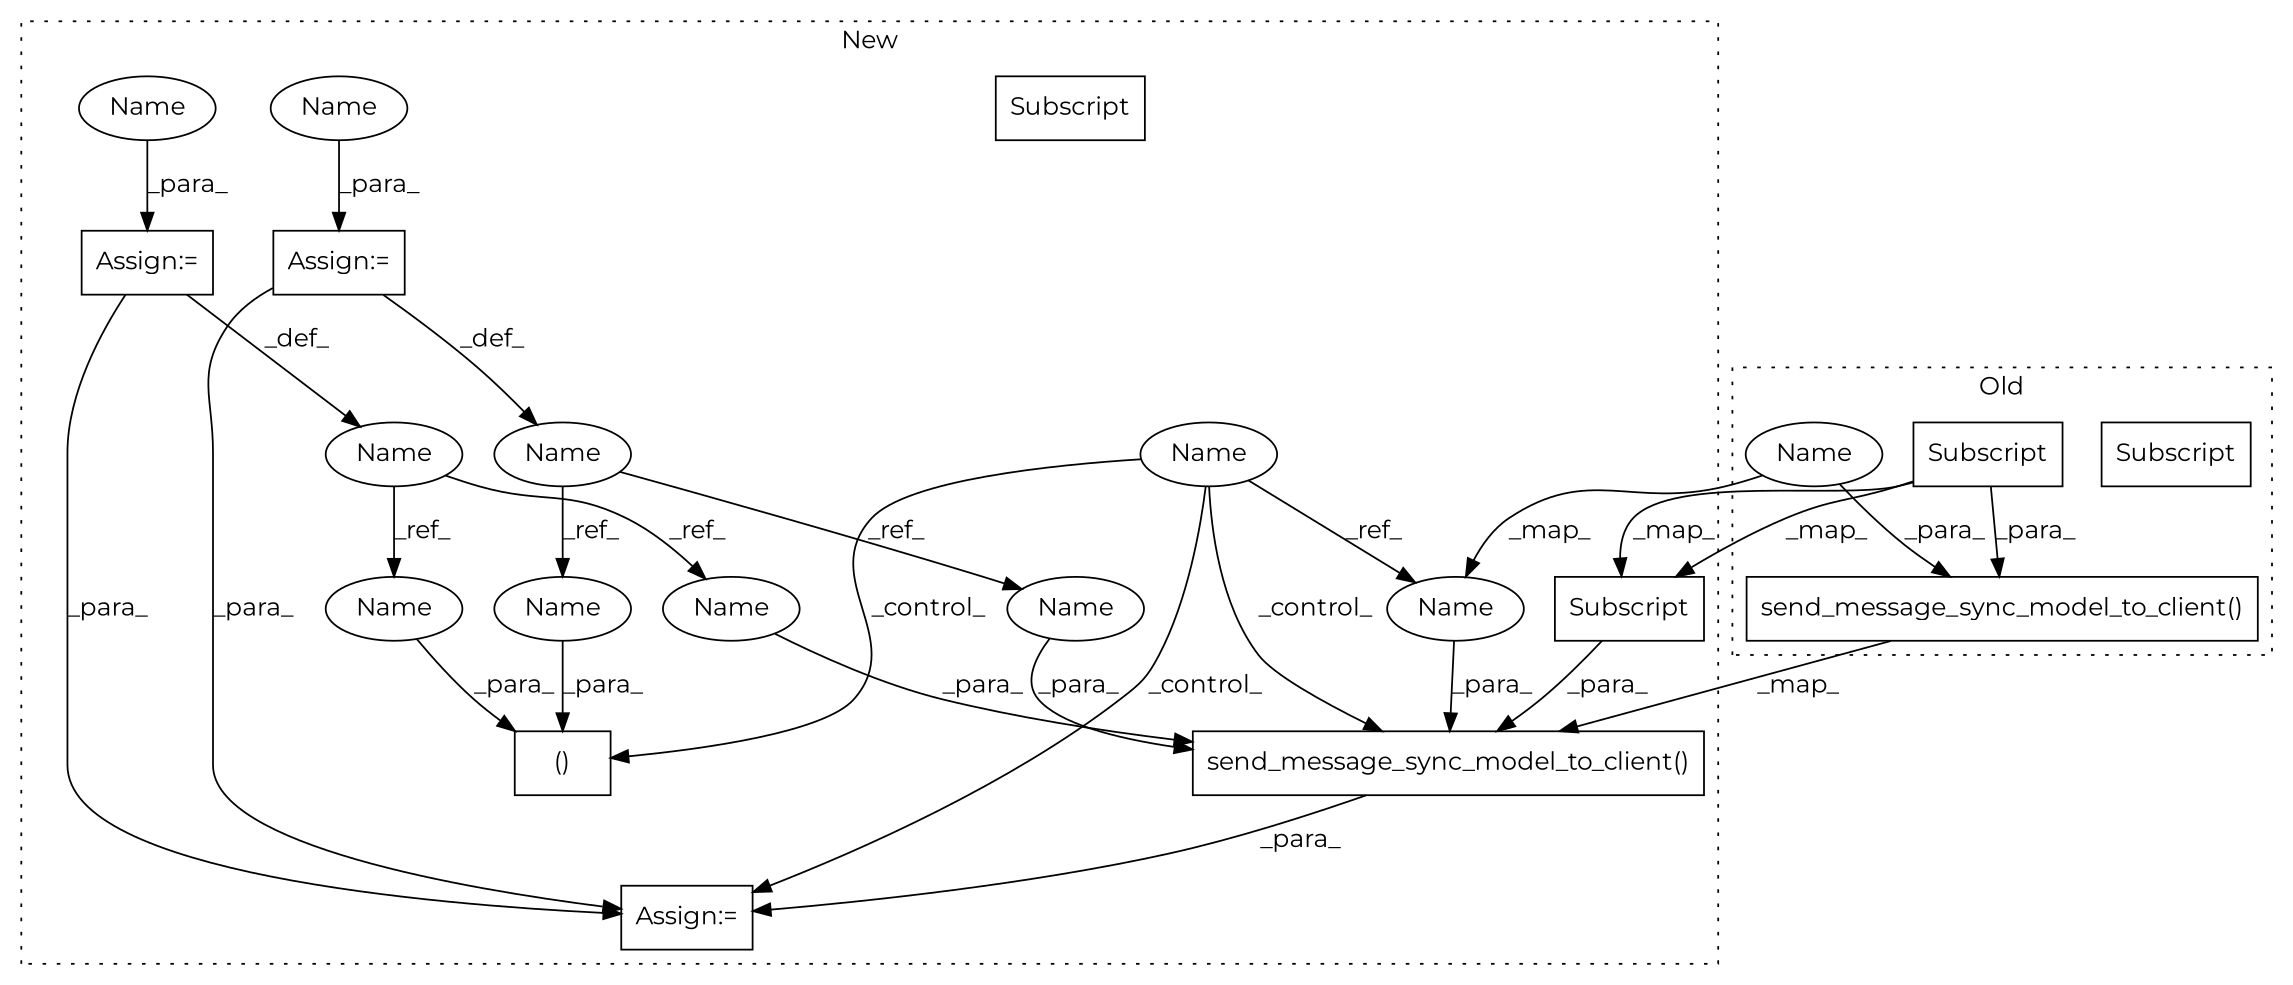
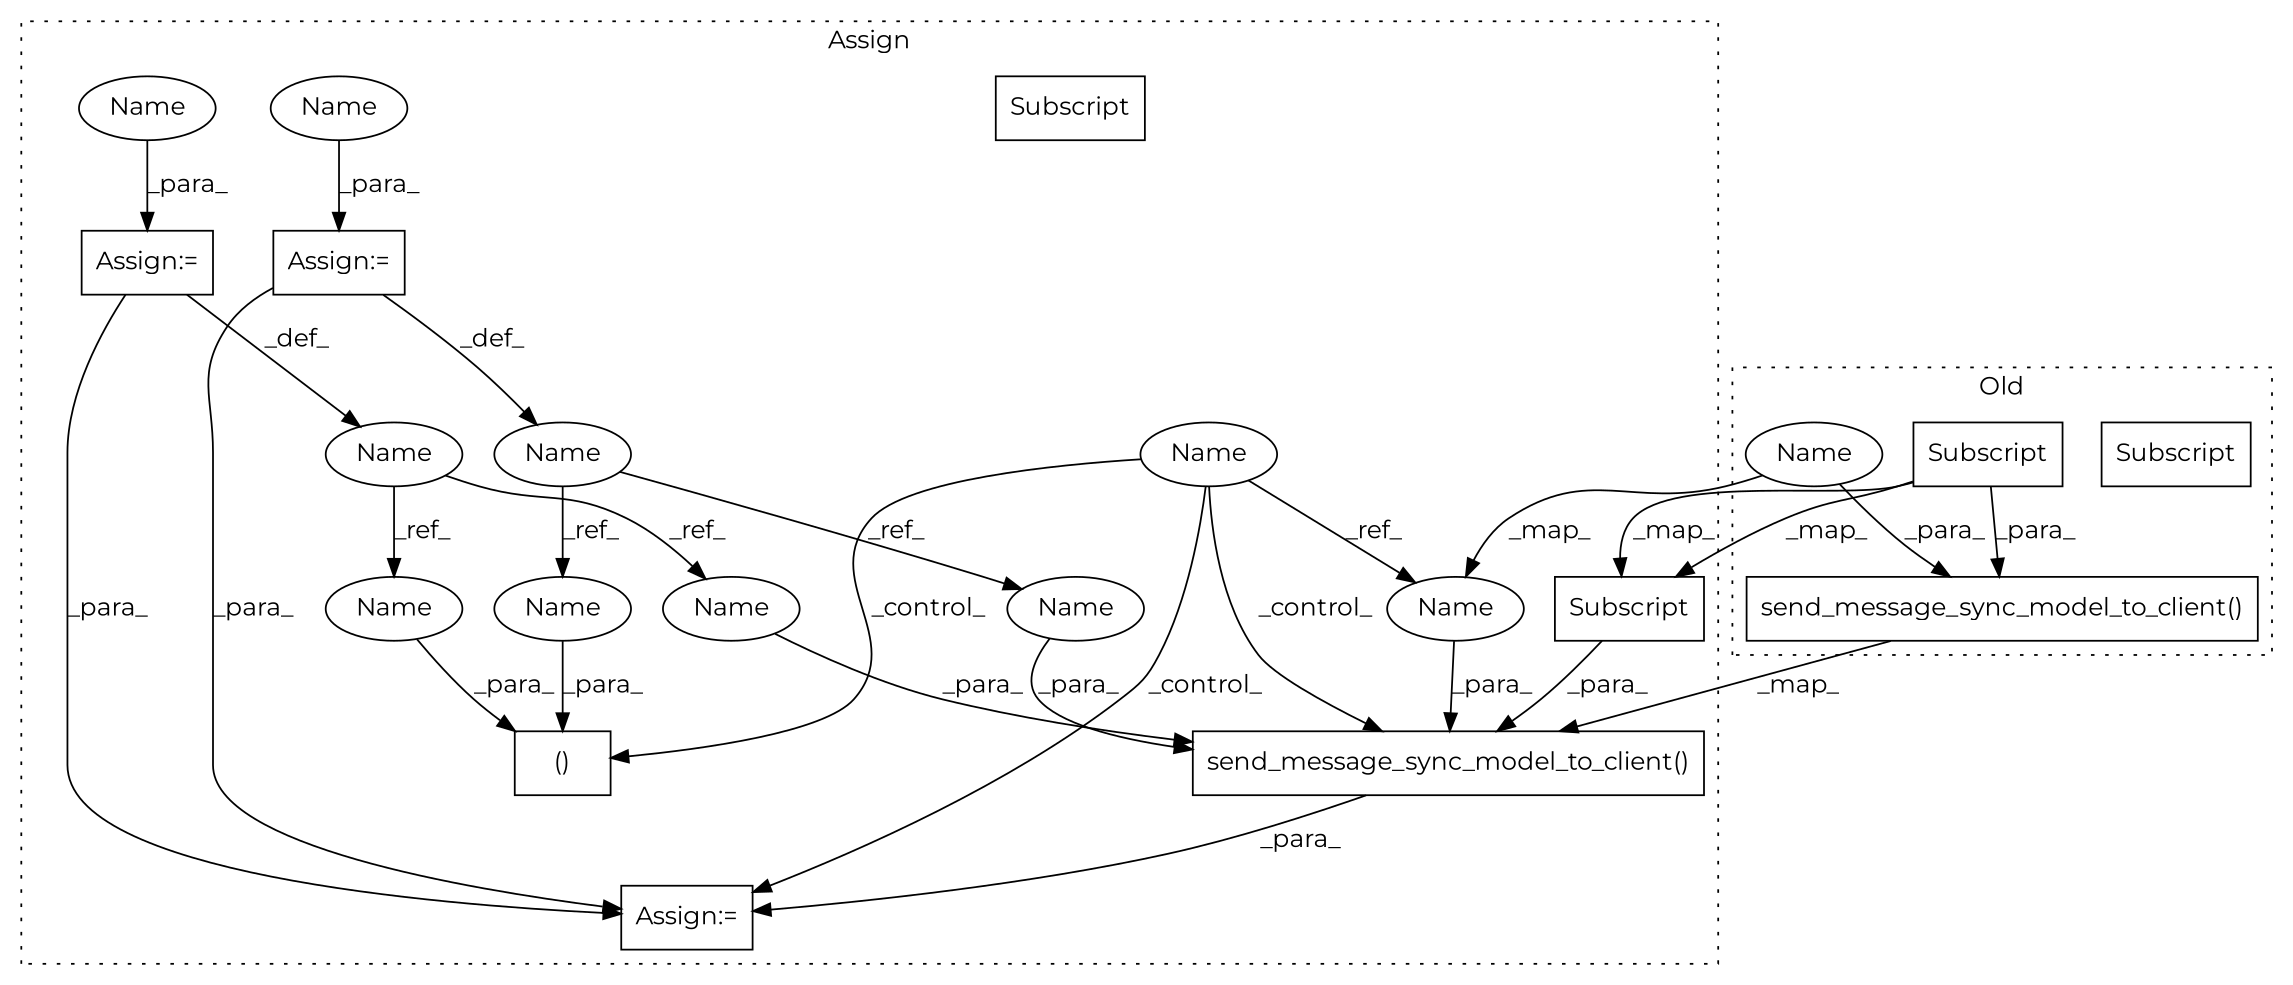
(870, 42) -> (870, 42)
